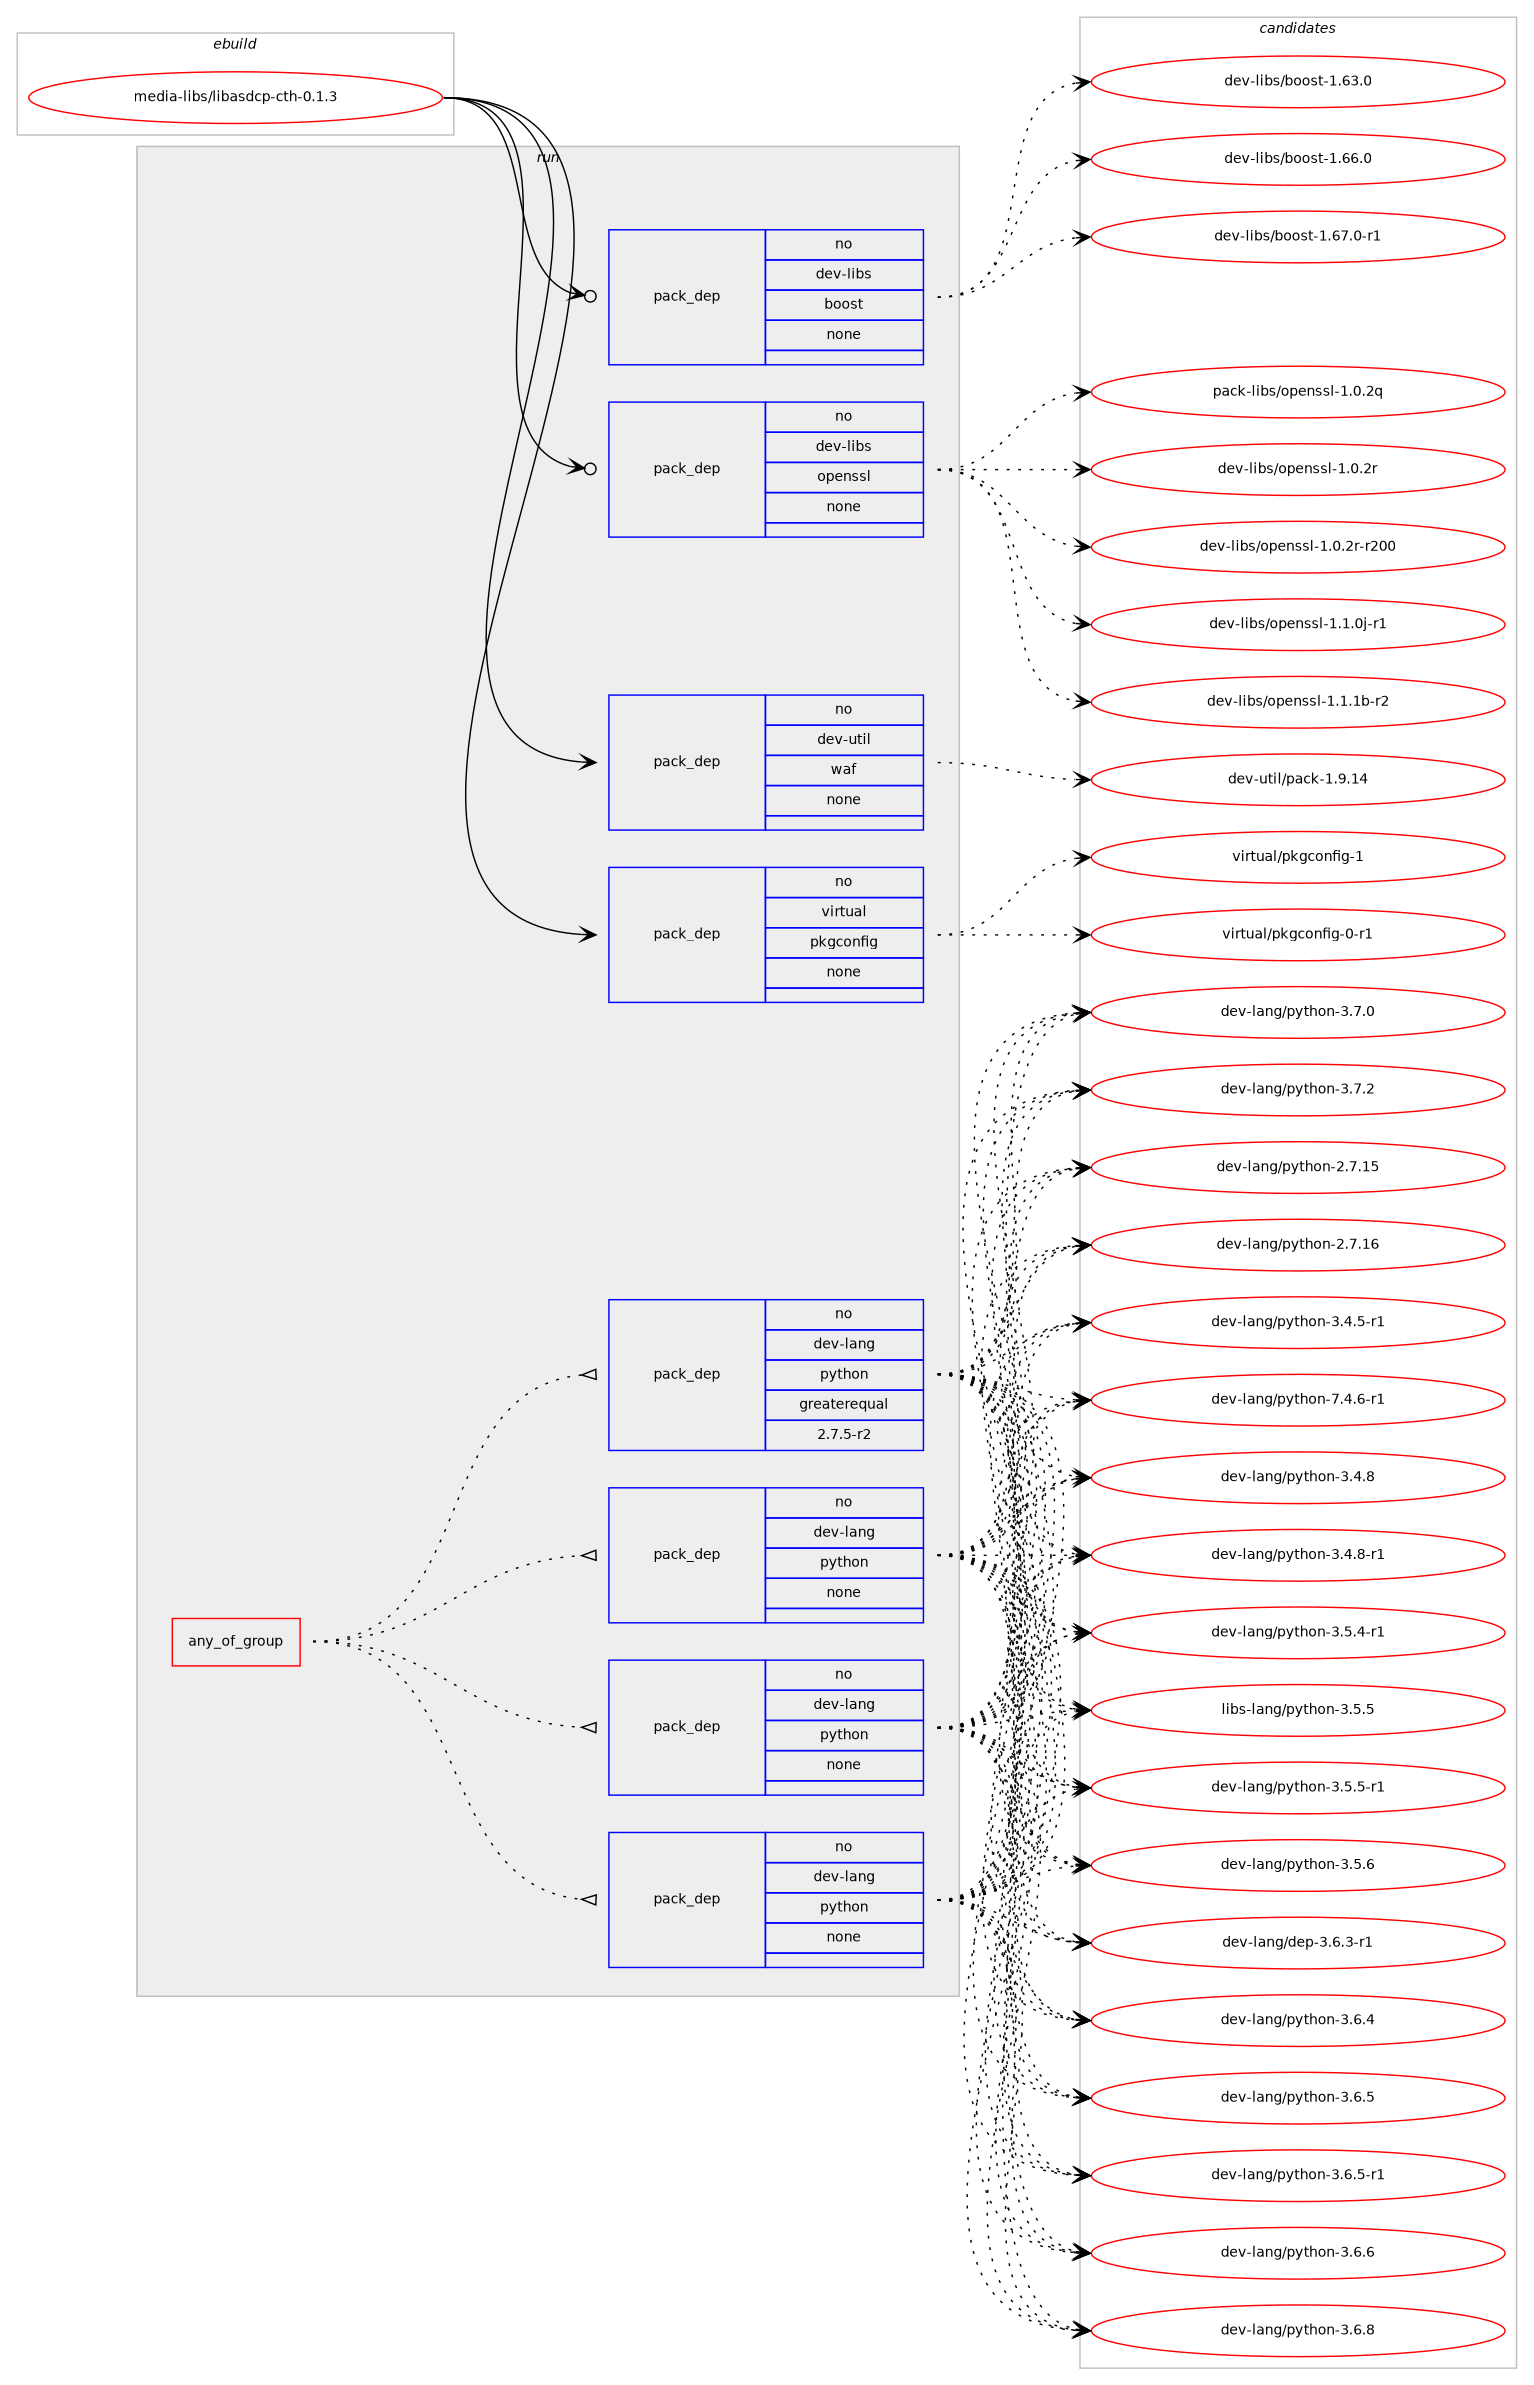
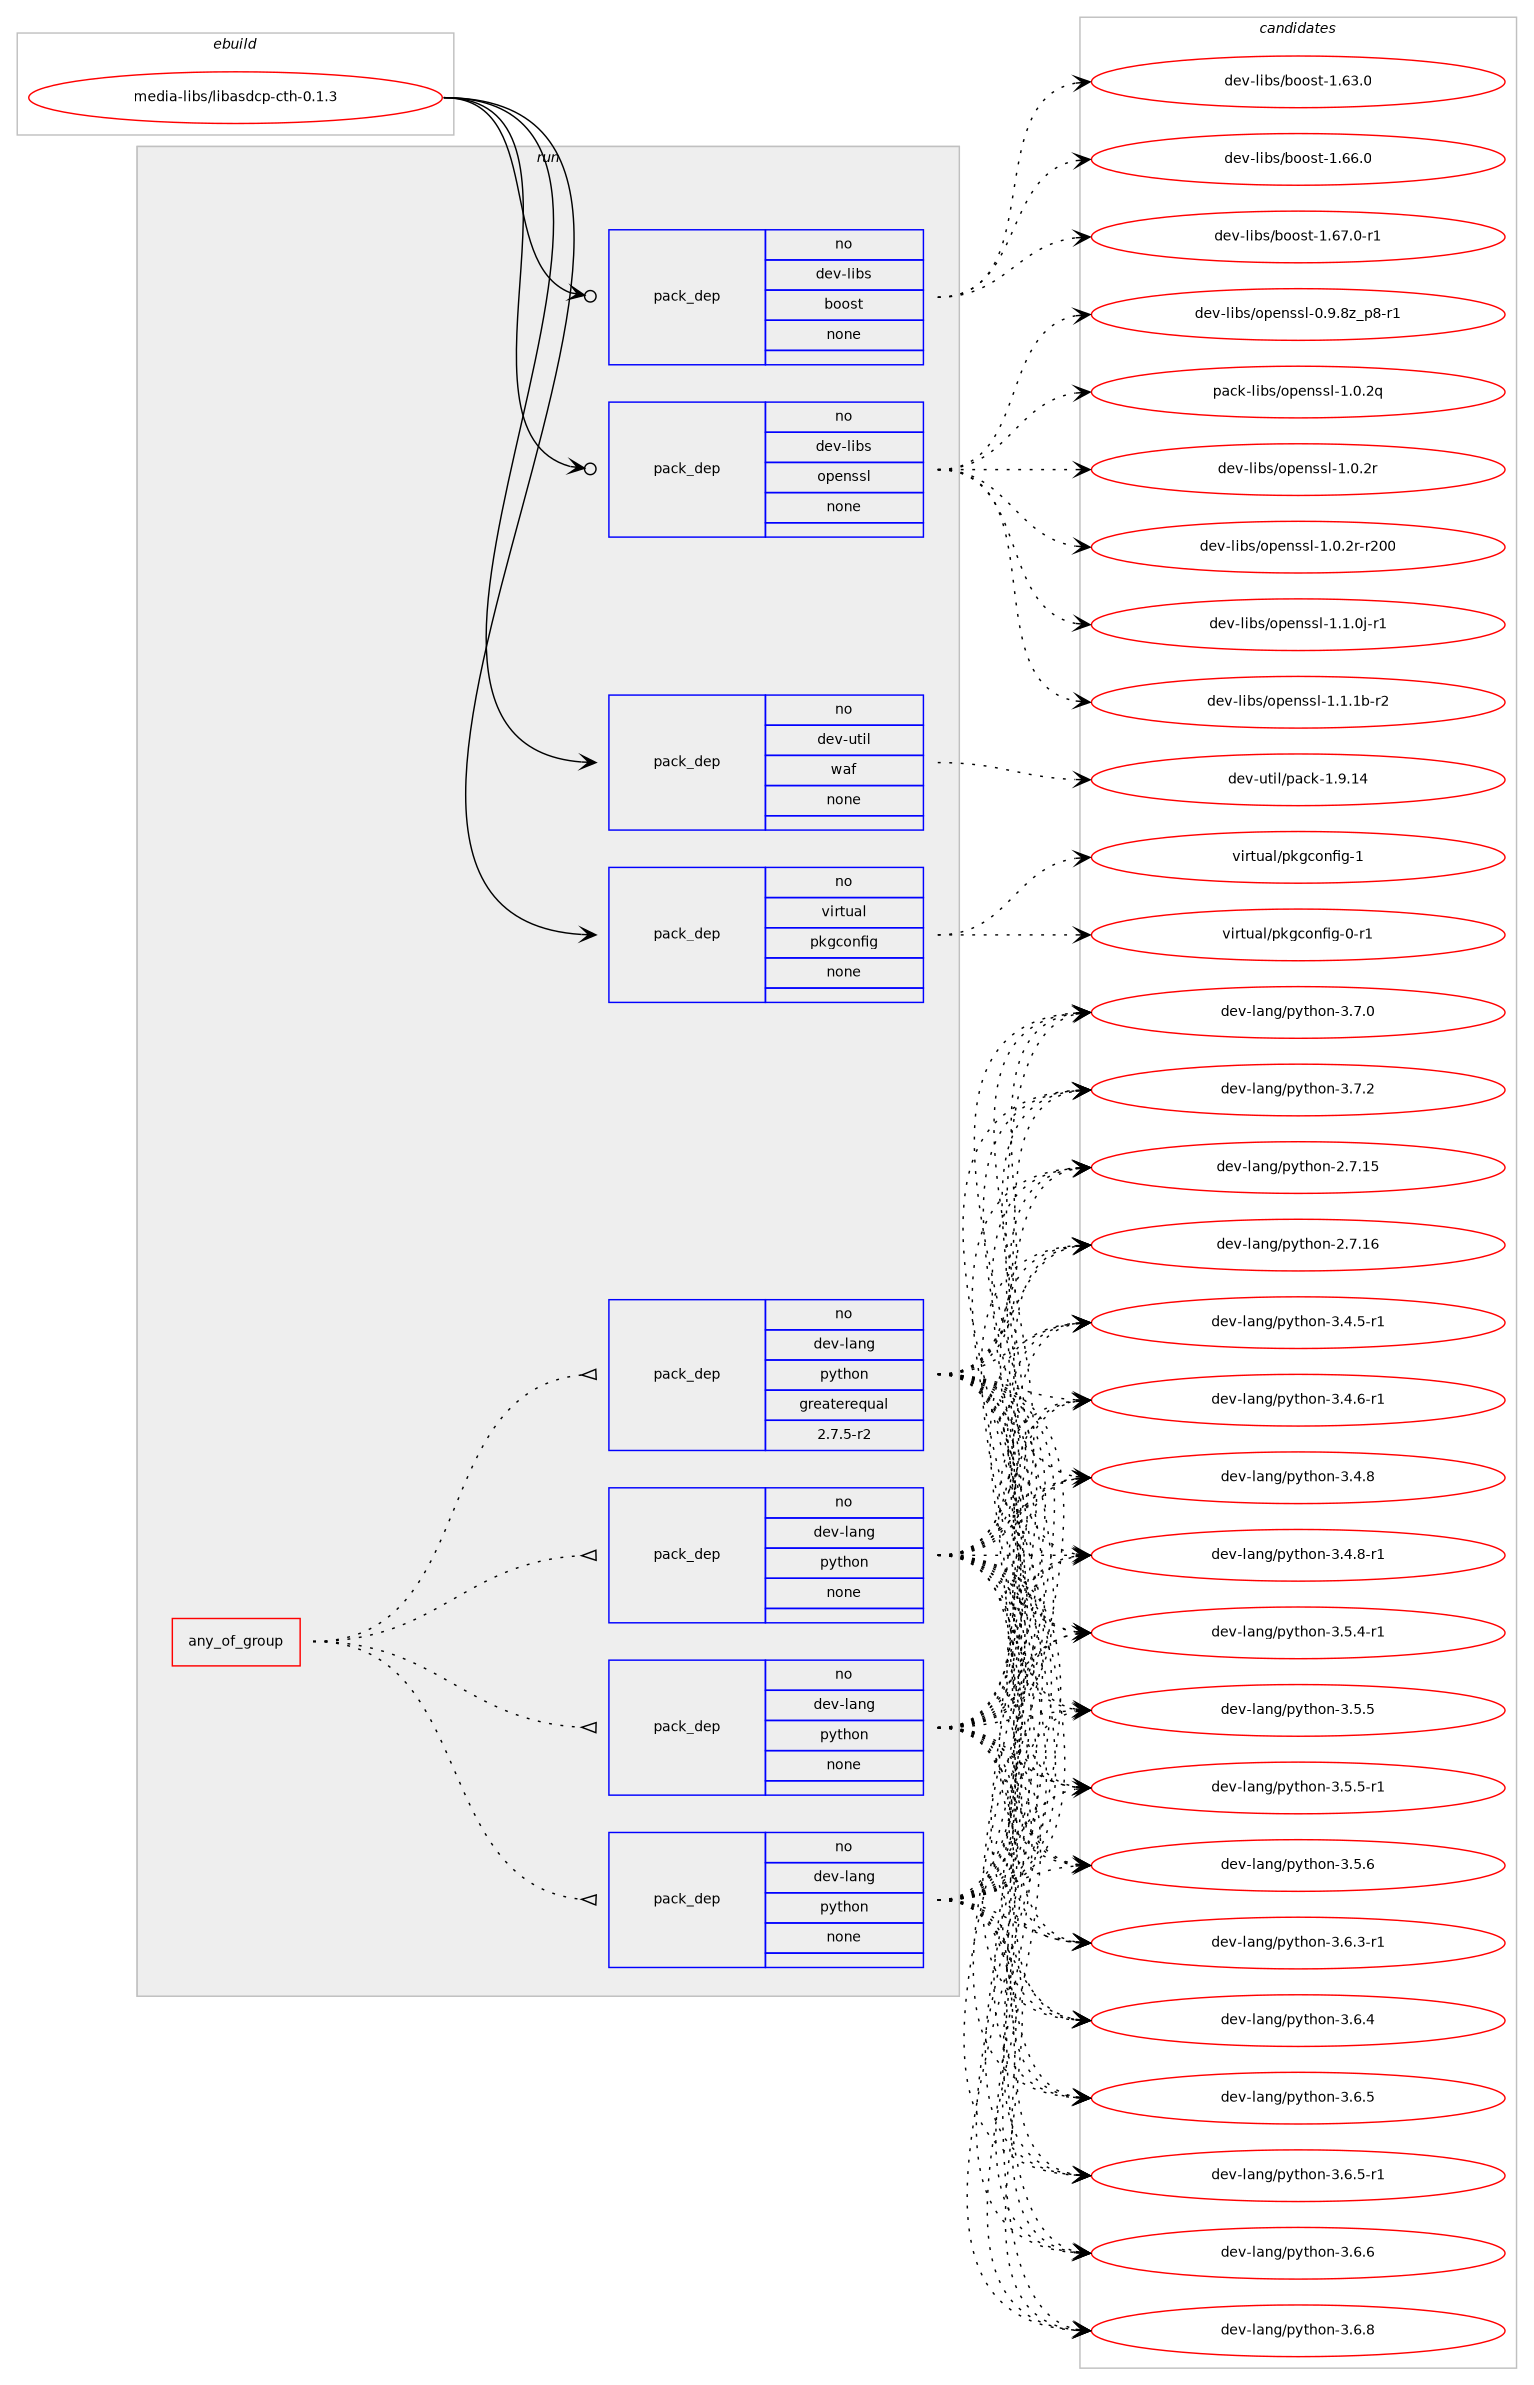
none -> (1298, 315)
(1298, 1400) -> (1298, 1400)
(1298, 1710) -> (1298, 1710)
(1298, 1943) -> (1298, 1943)
